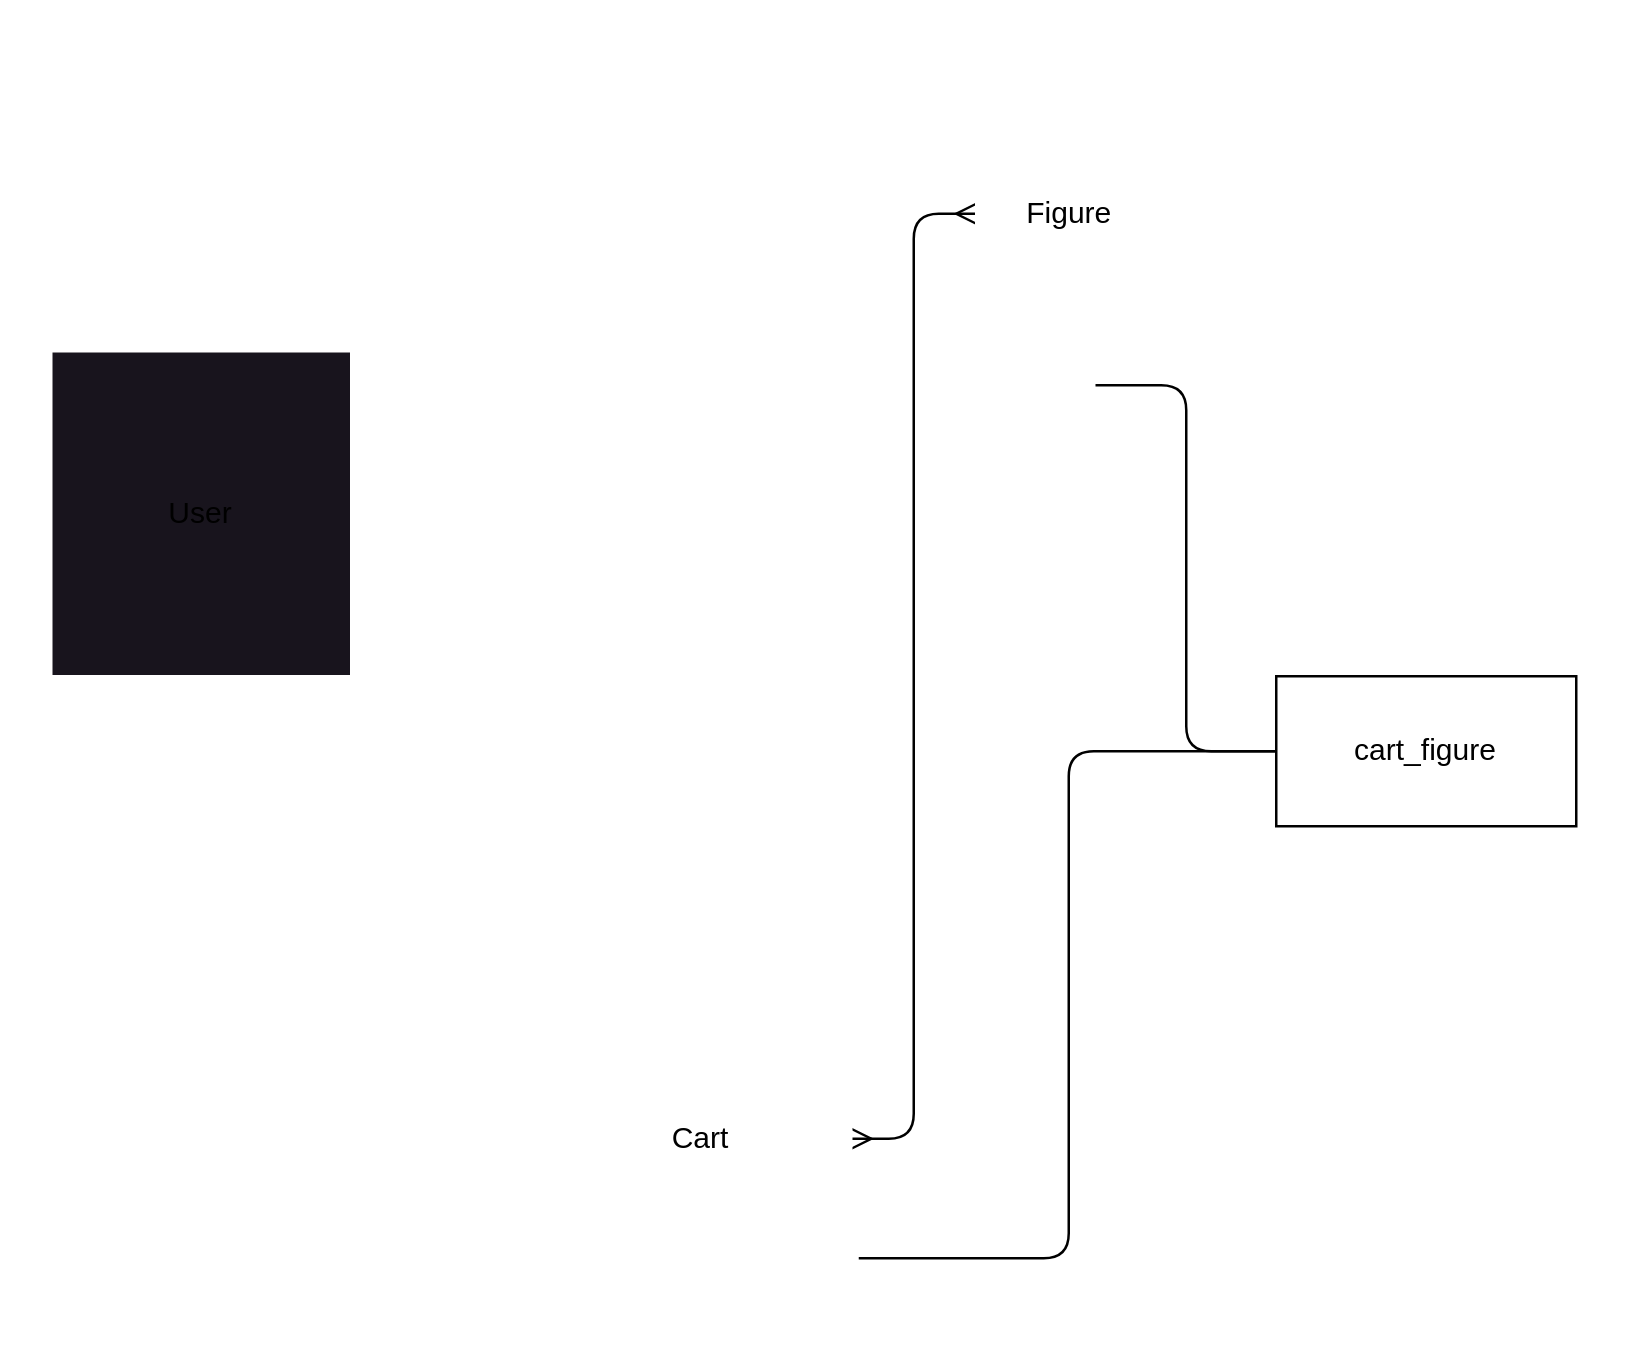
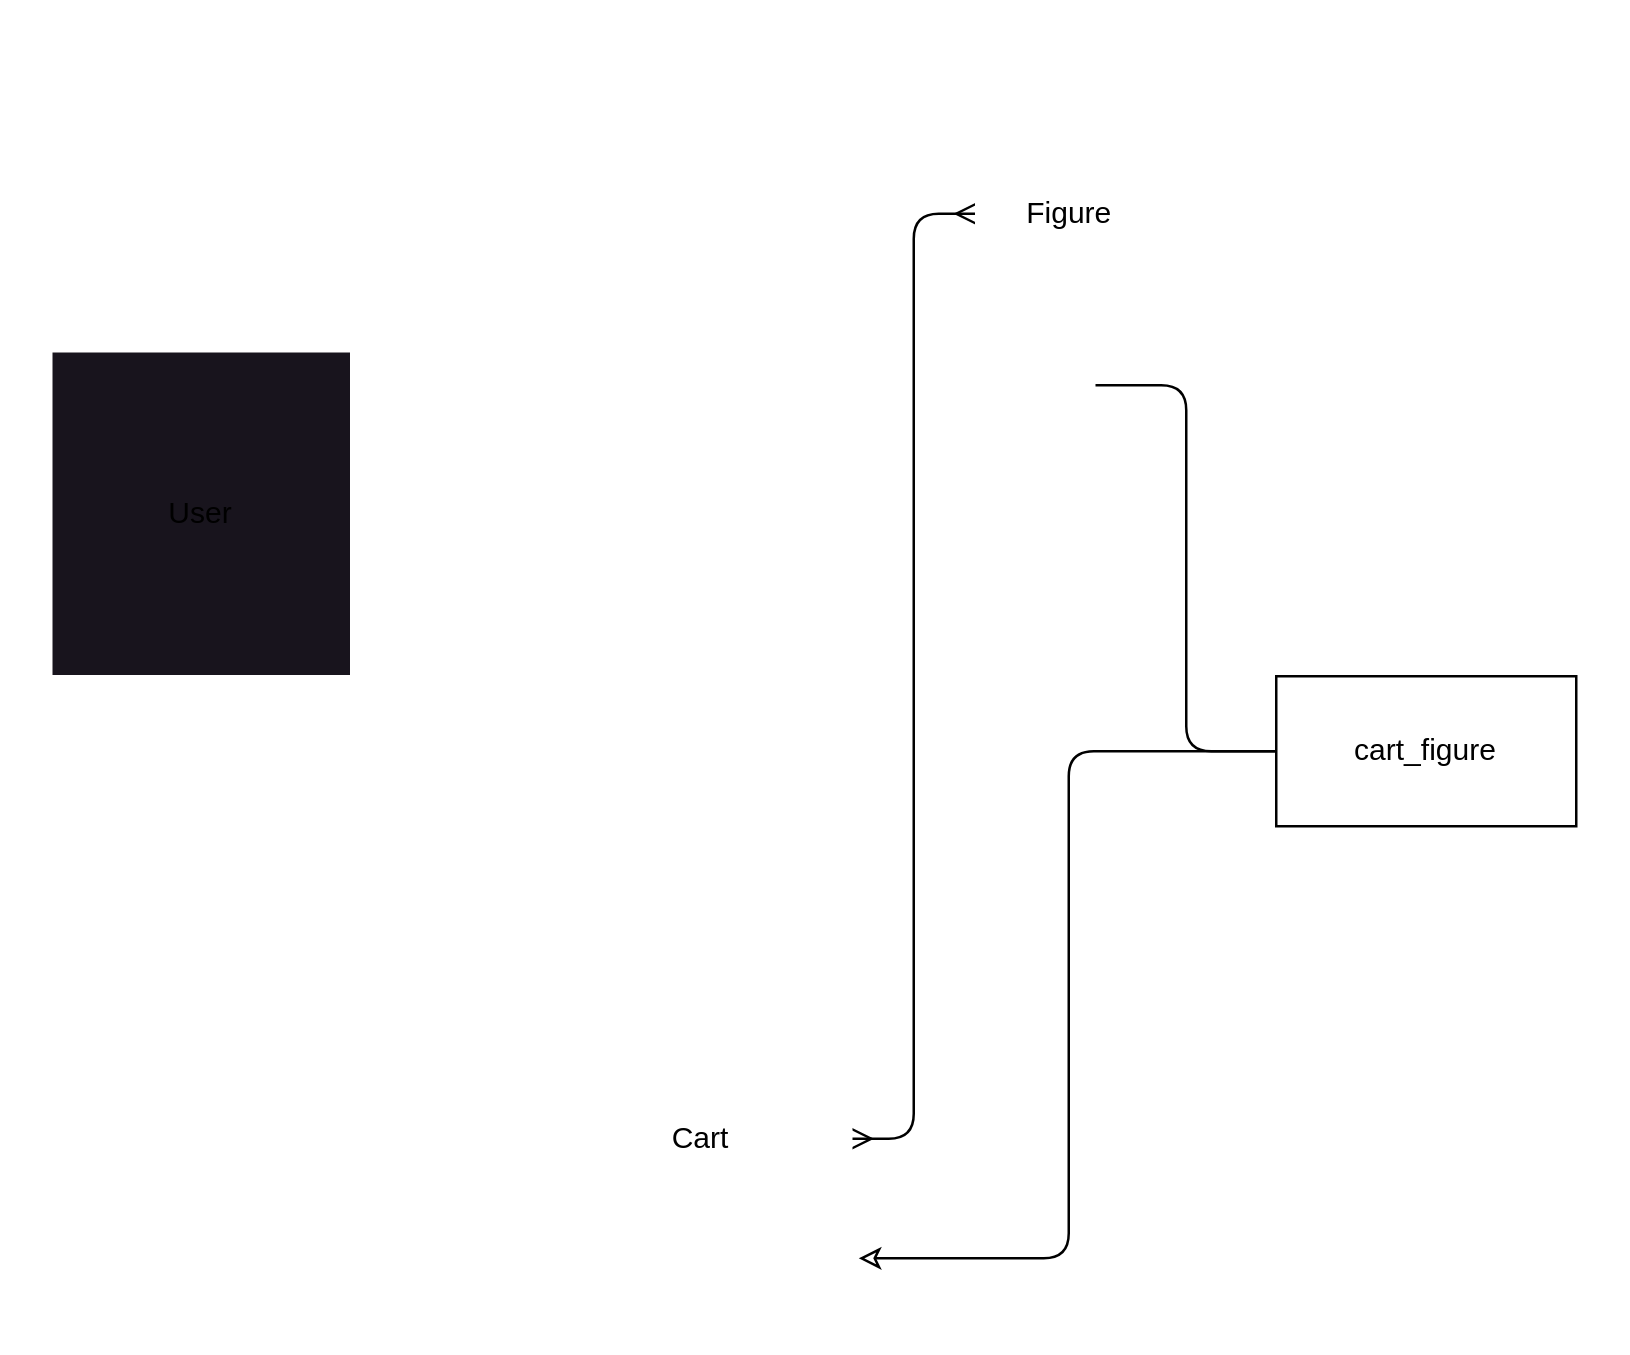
(869, 1258) -> (877, 1258)
